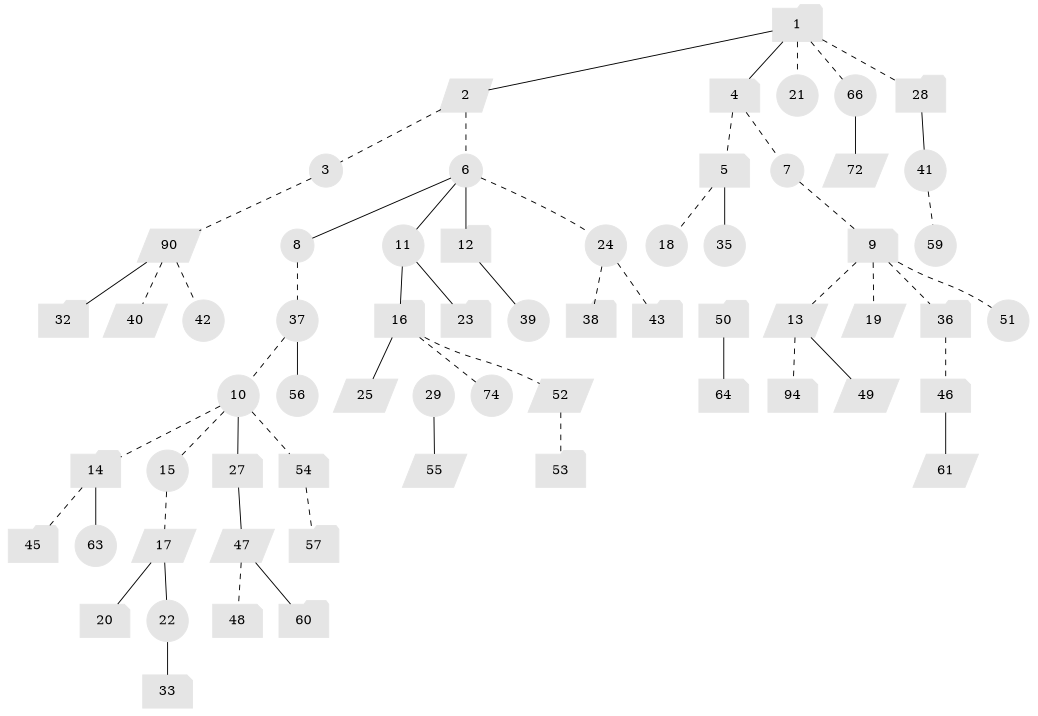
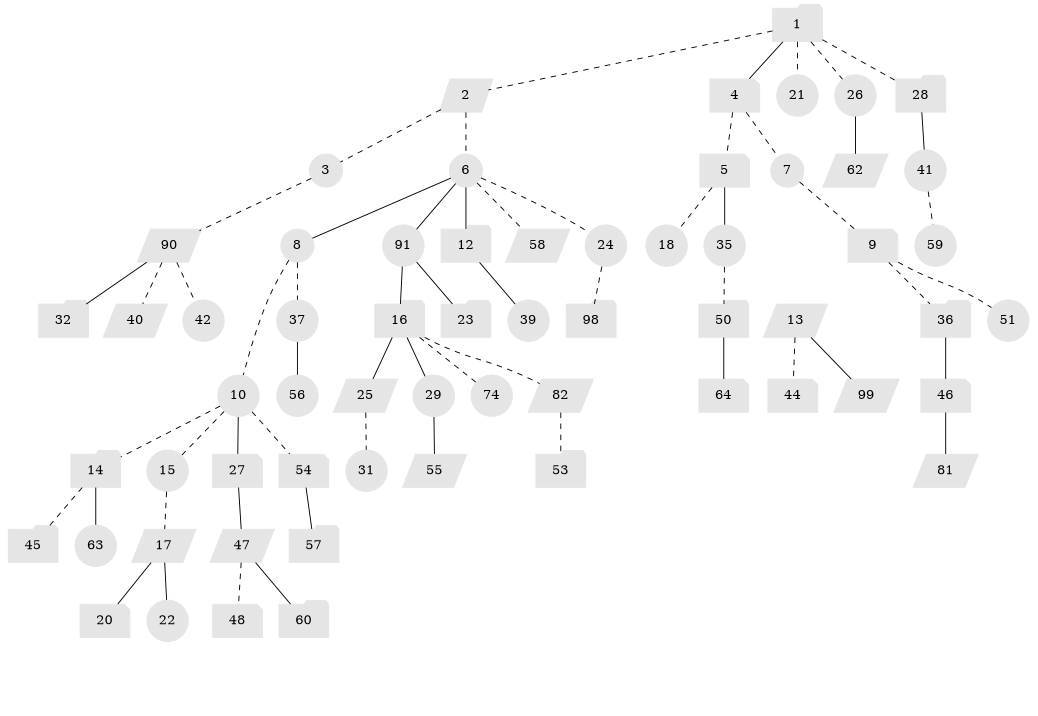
(631, 60) -> (631, 60)
(855, 96) -> (855, 96)
(855, 171) -> (855, 171)
(403, 246) -> (403, 246)
none -> (538, 246)
(834, 283) -> none
none -> (724, 285)
(591, 321) -> (591, 321)
(657, 321) -> none
(874, 321) -> none
none -> (416, 357)
(268, 358) -> (262, 316)
(946, 358) -> (946, 358)
(561, 396) -> (561, 396)
(793, 396) -> (793, 396)
(867, 396) -> (867, 396)
none -> (366, 471)
(946, 471) -> (946, 471)
(309, 508) -> (309, 508)
(168, 692) -> none
